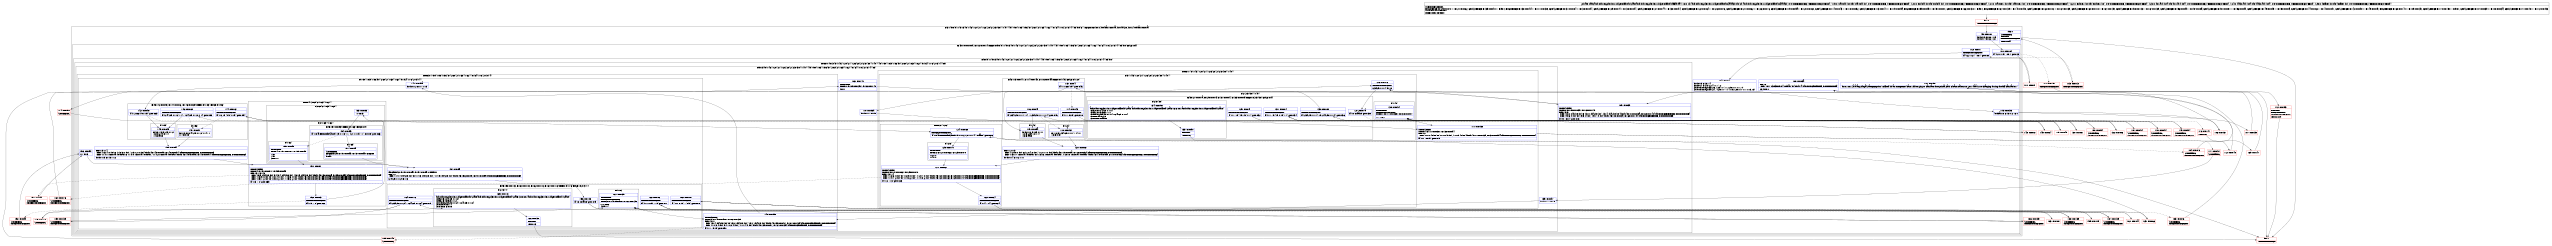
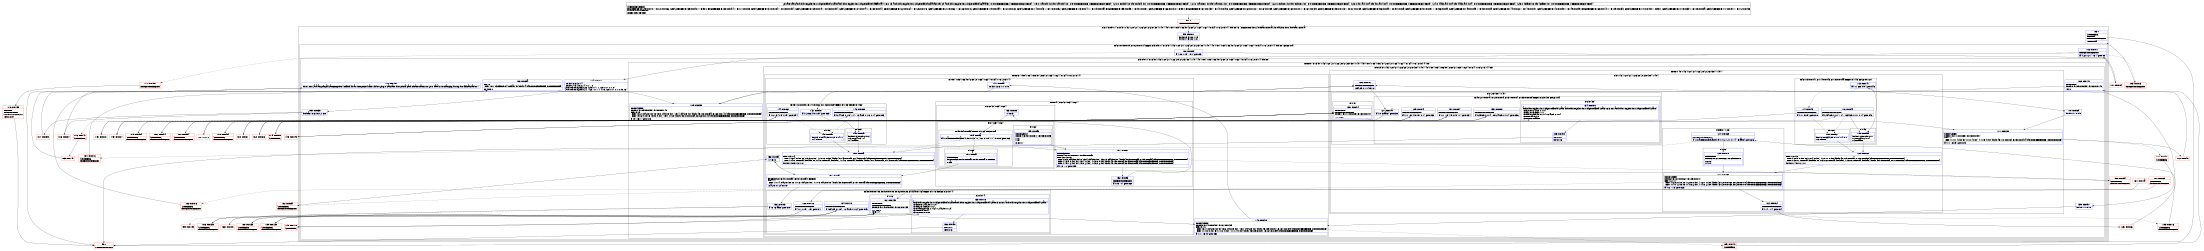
(500, 123) -> (898, 121)
(2203, 134) -> (80, 138)
none -> (203, 137)
(323, 141) -> (932, 145)
(276, 150) -> (1022, 134)
(686, 200) -> none
